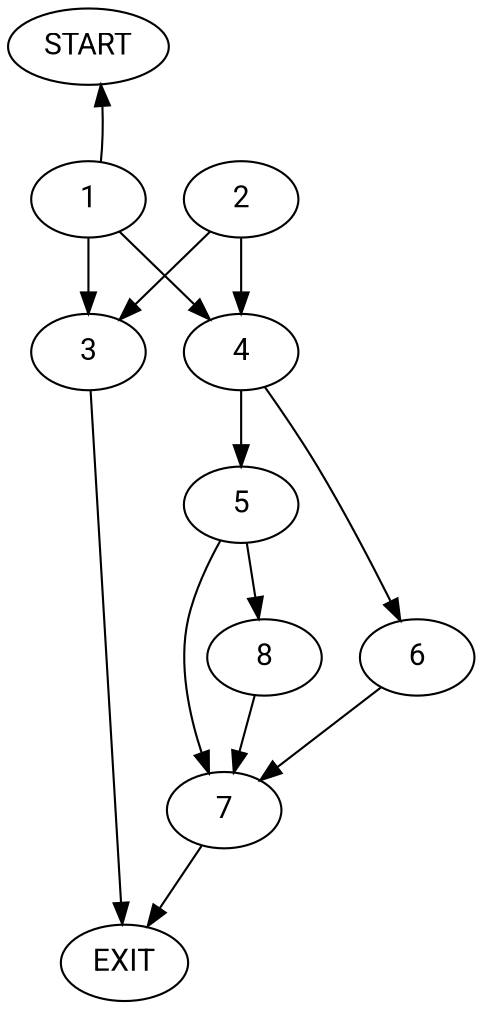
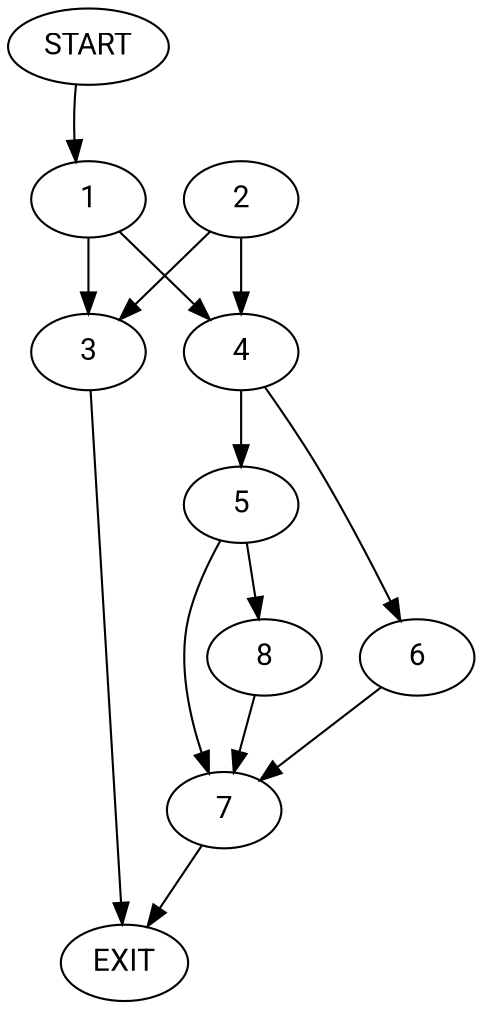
(103, 134) -> (74, 112)
